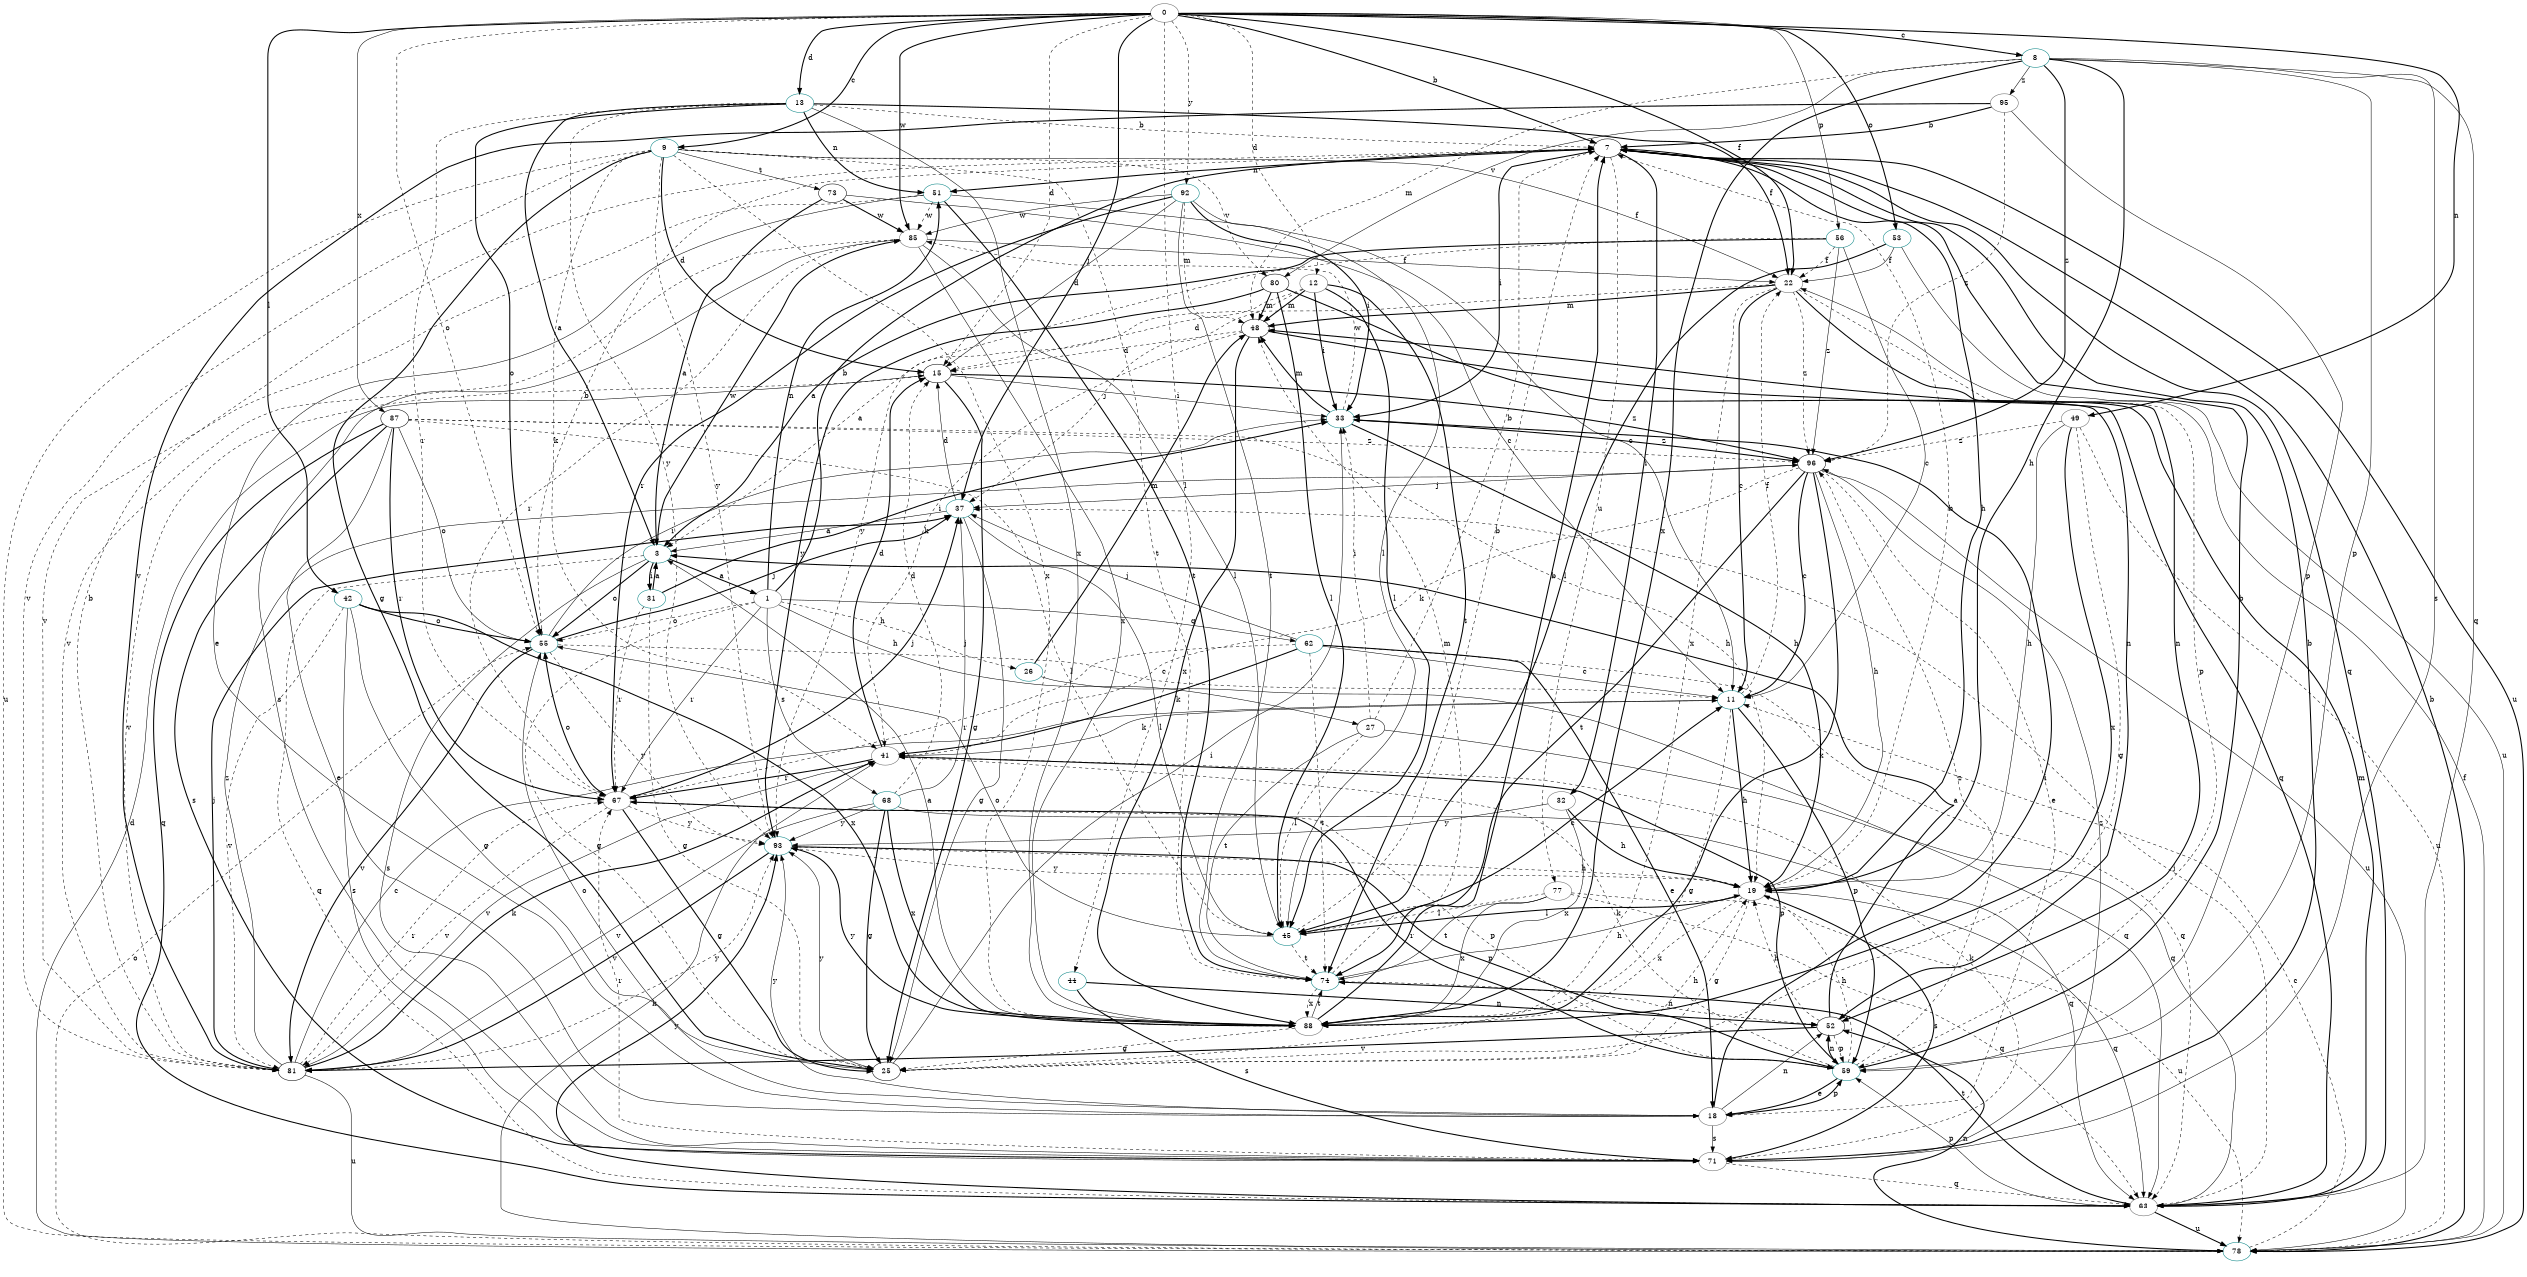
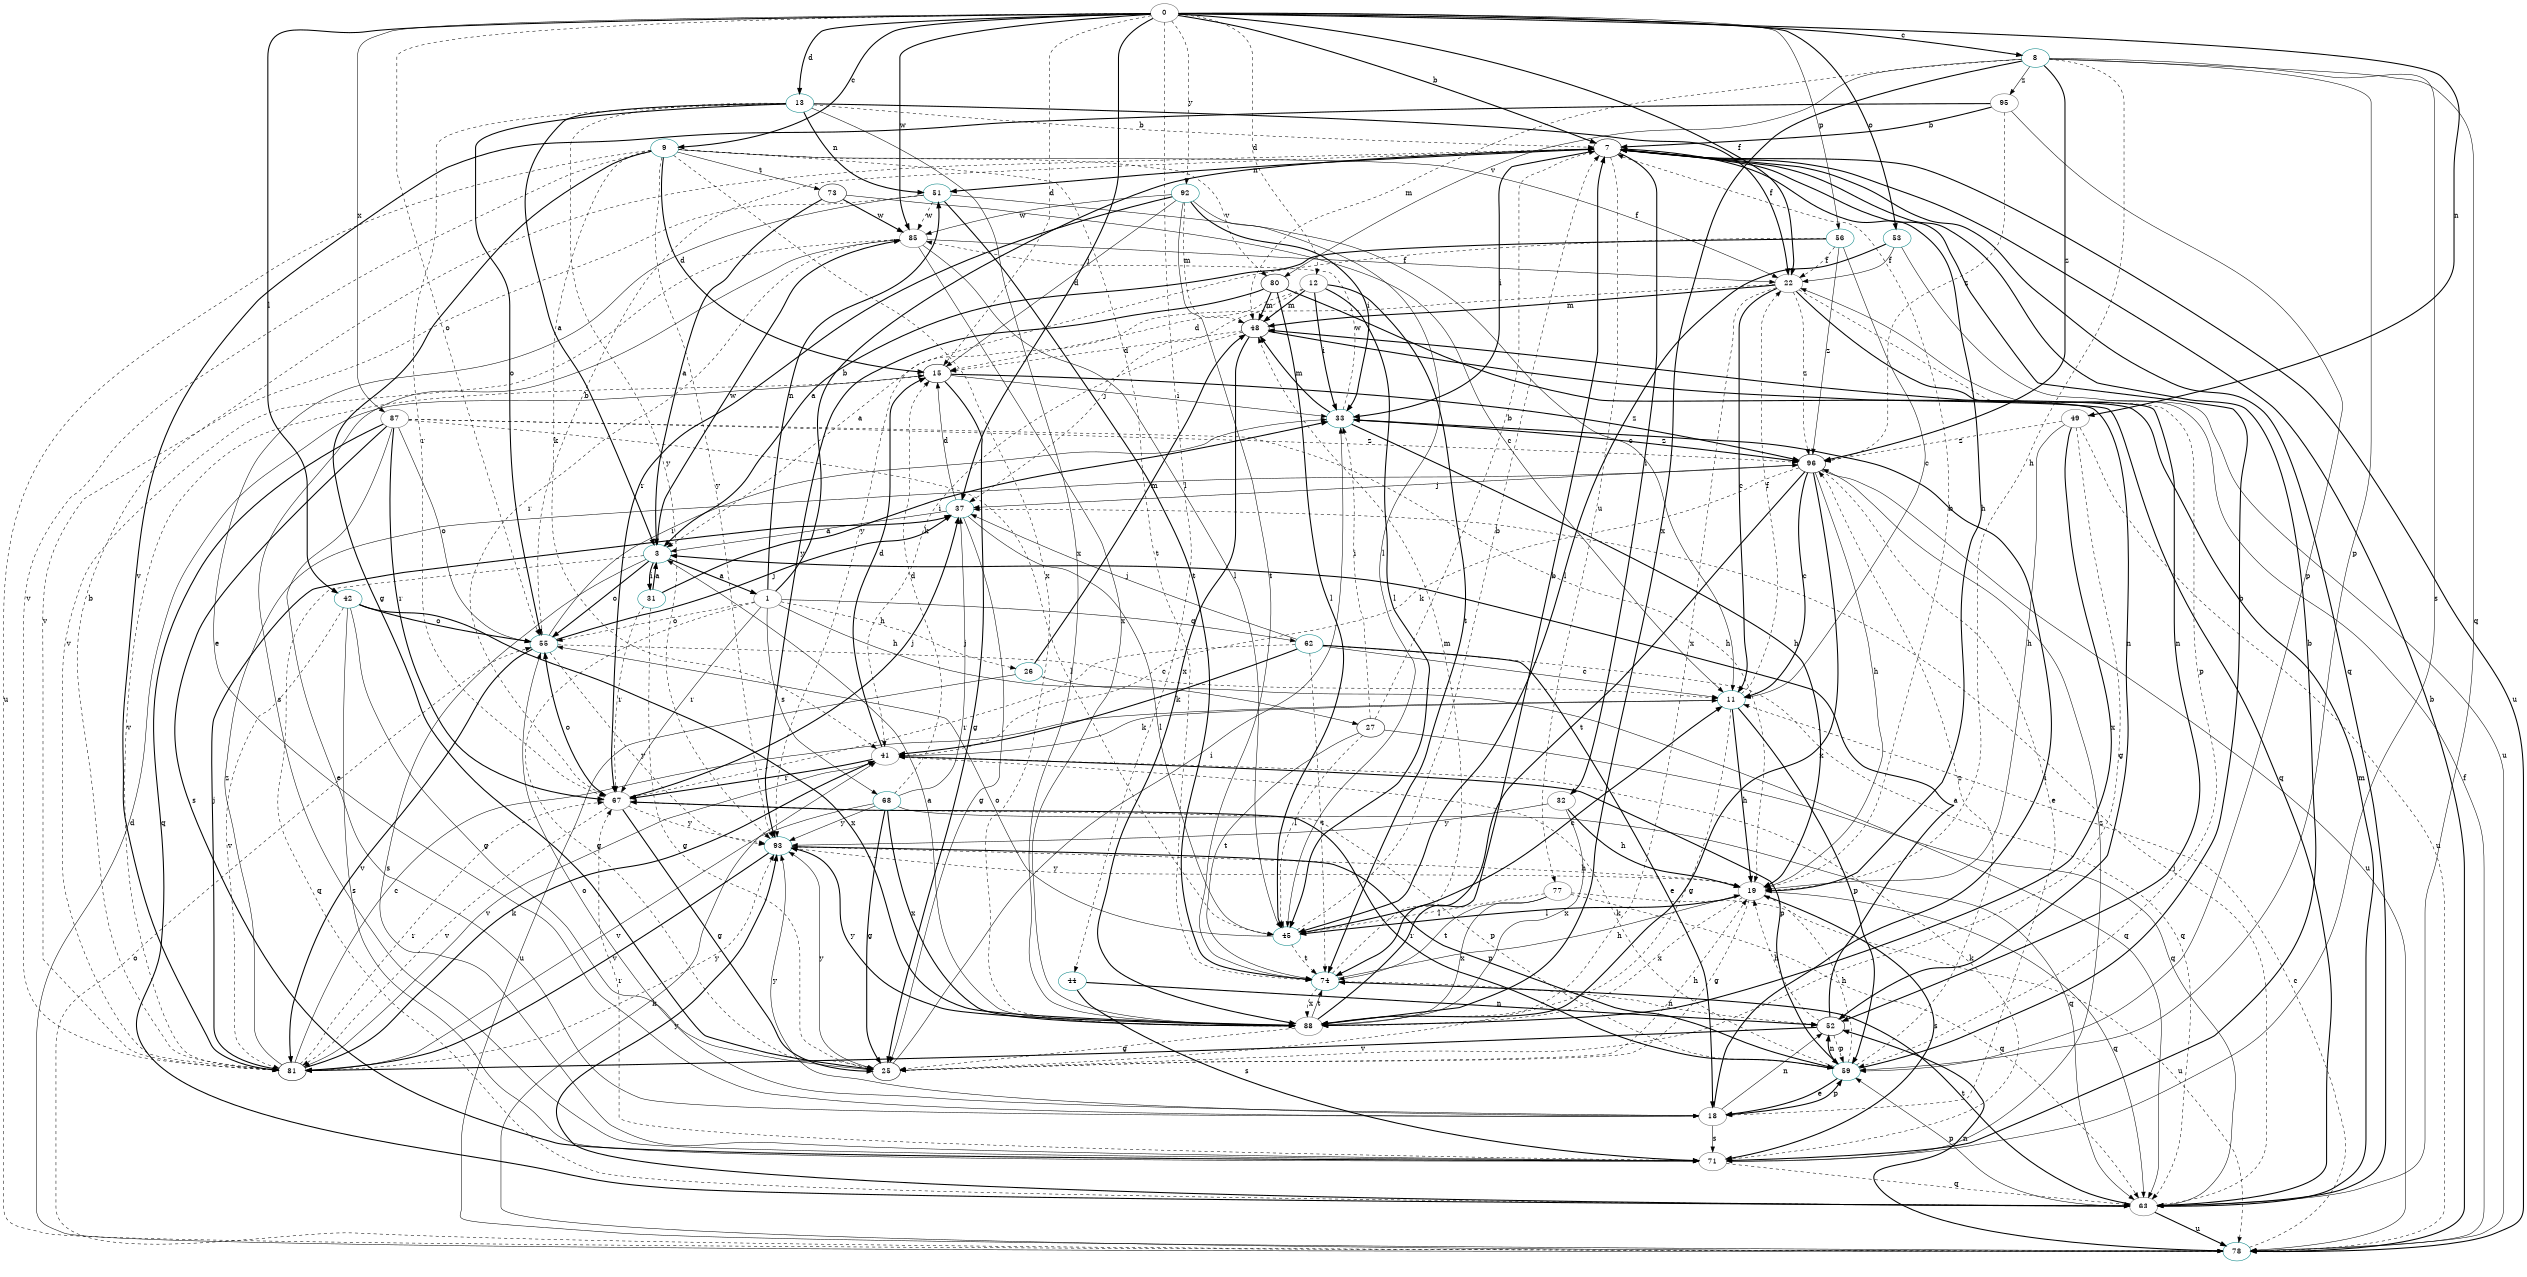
(395, 419) -> (395, 419)
(2000, 505) -> (2000, 505)
(1197, 1245) -> (819, 1239)
